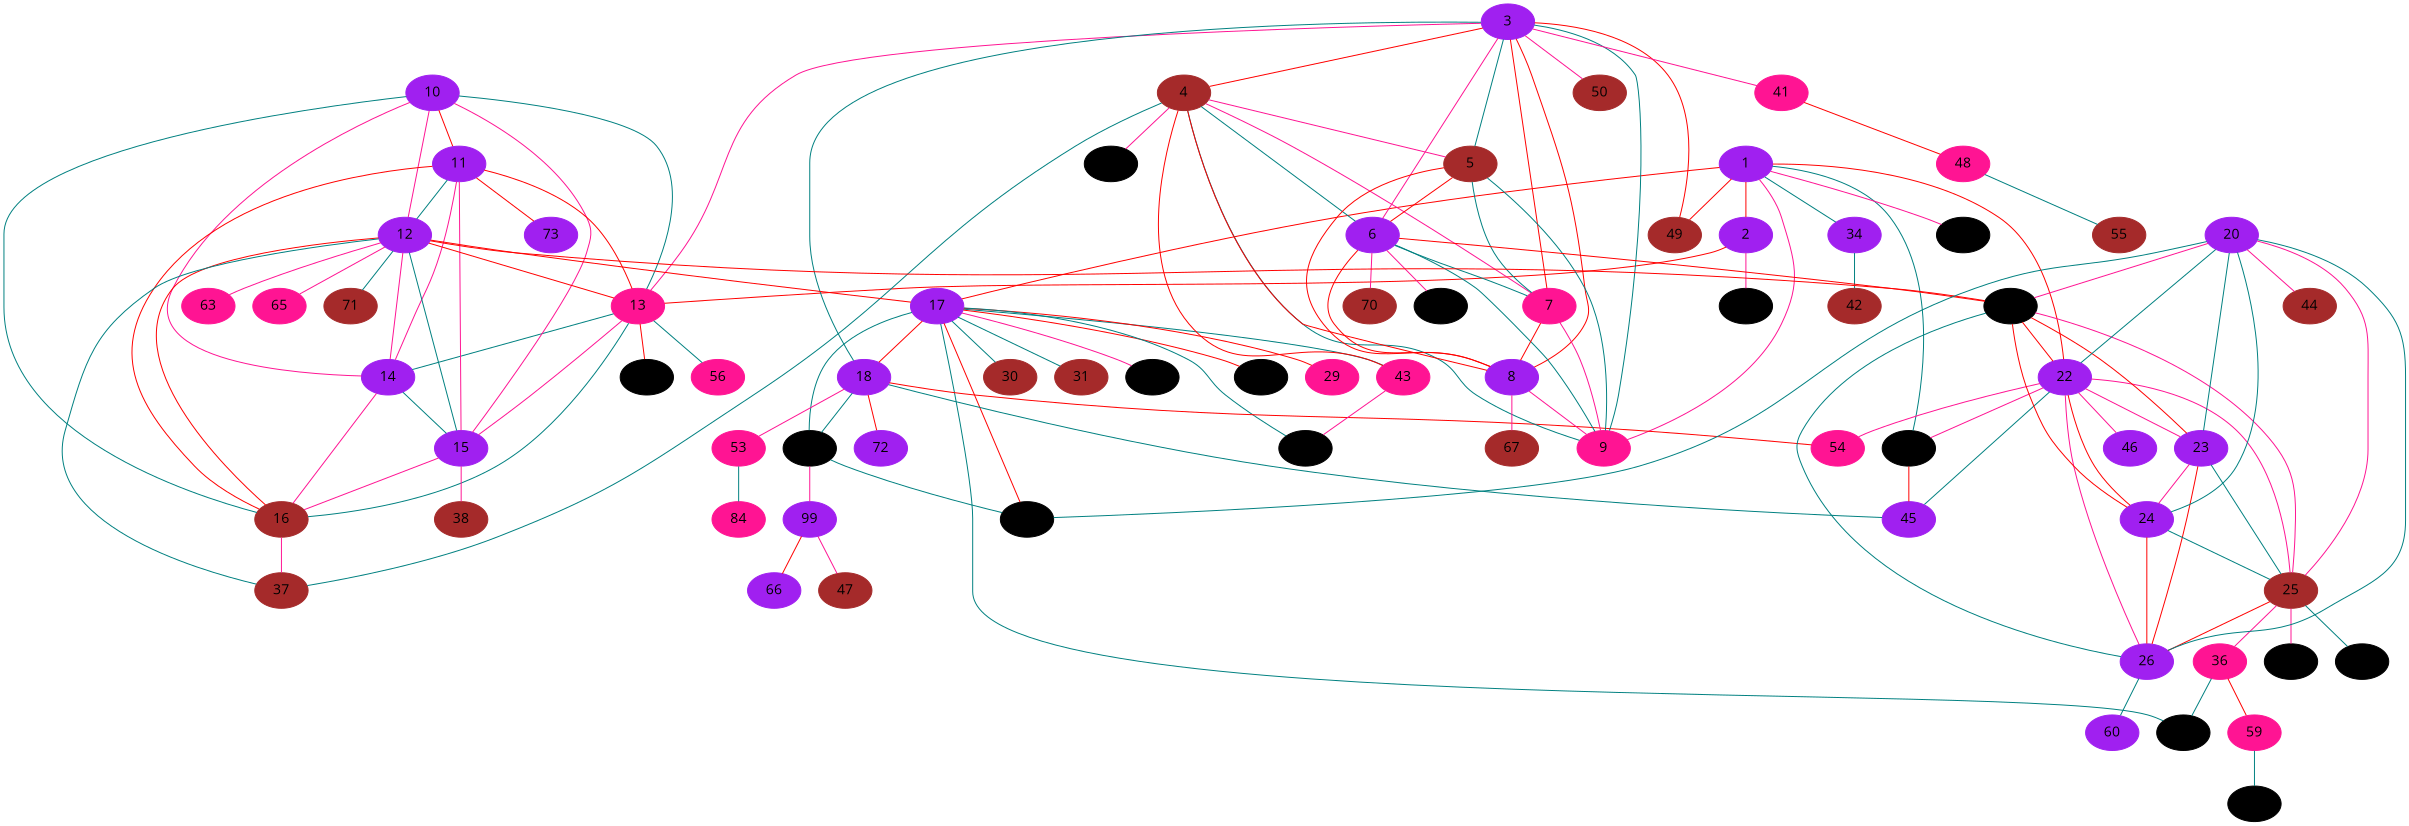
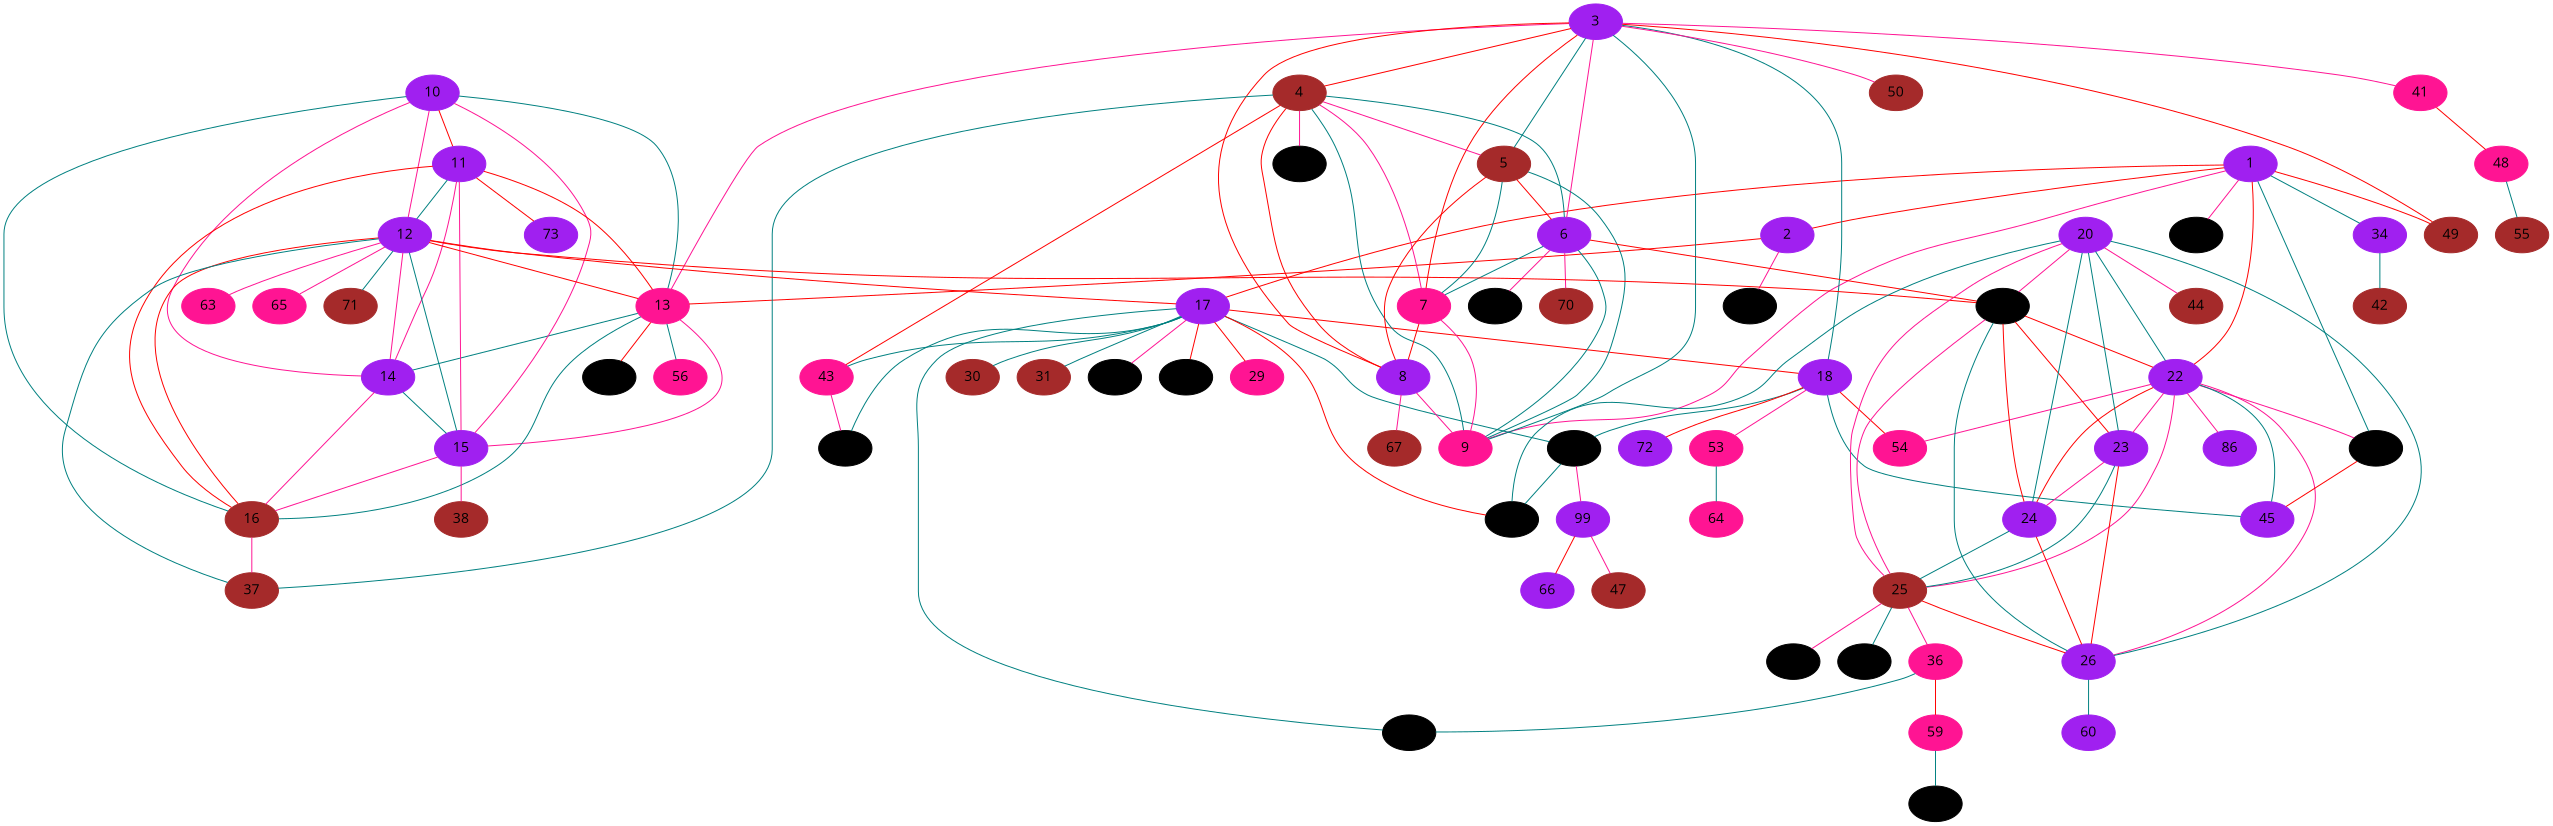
(1337, 327) -> none
(2130, 448) -> (2230, 448)
(739, 519) -> (1716, 519)
